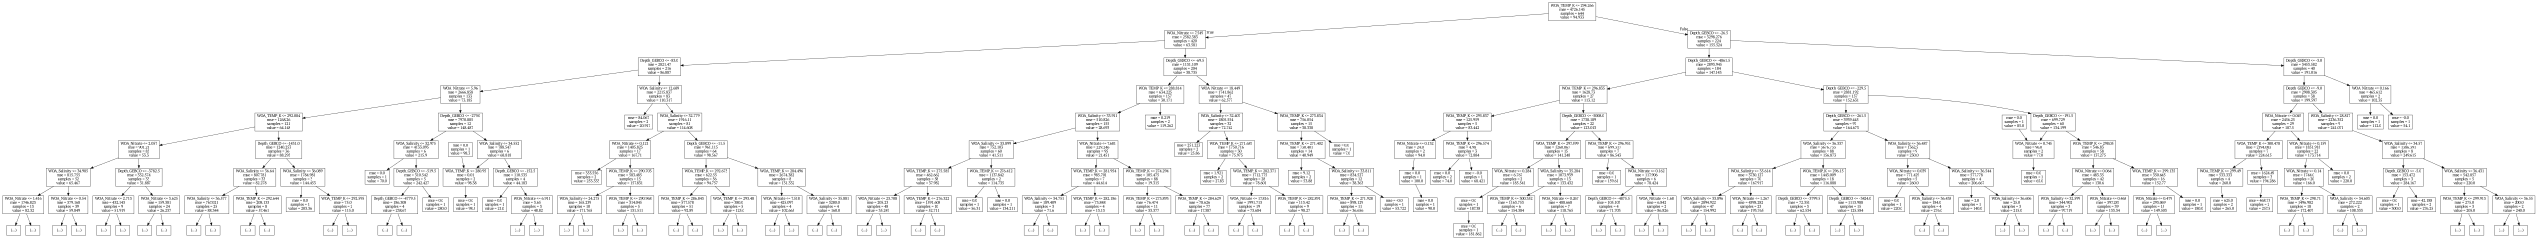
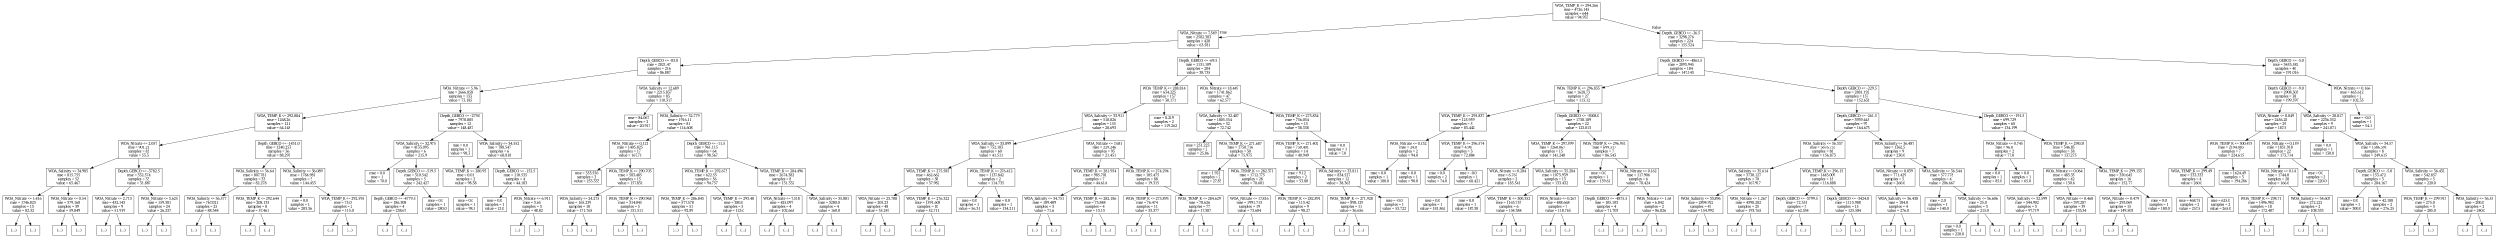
(2370, 122) -> none
(2022, 134) -> (1998, 163)
none -> (2323, 150)
(377, 177) -> (377, 177)
(1418, 190) -> (1408, 163)
(2261, 190) -> (2191, 191)
(1900, 191) -> (1966, 218)
(1469, 216) -> (1467, 191)
